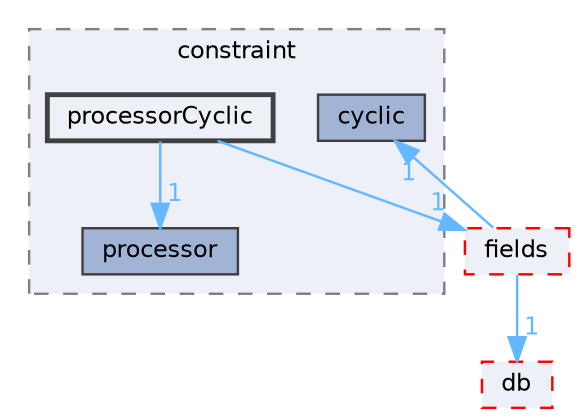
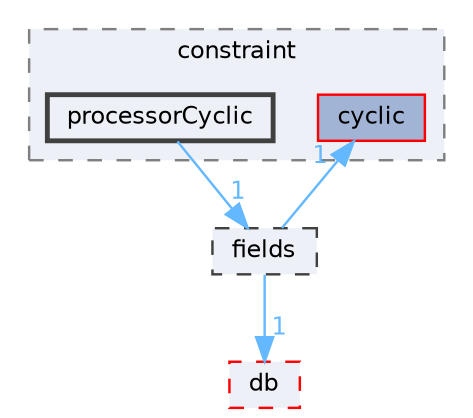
(371, 118) -> (371, 118)
(160, 251) -> none
(517, 251) -> (265, 251)
